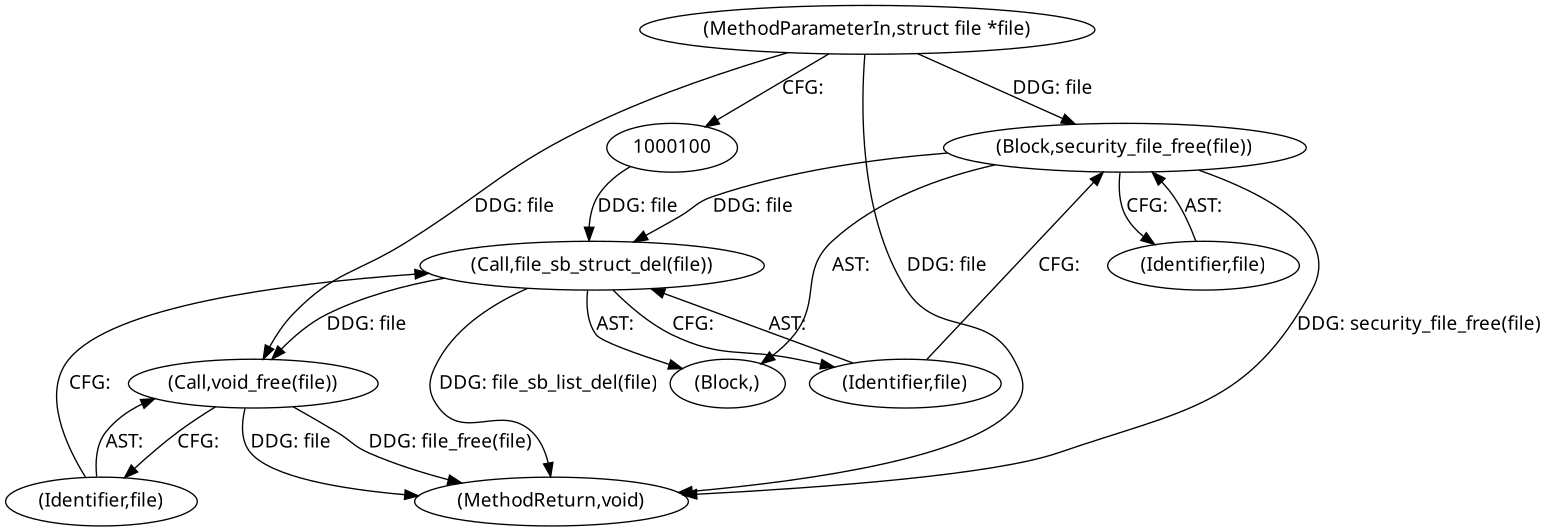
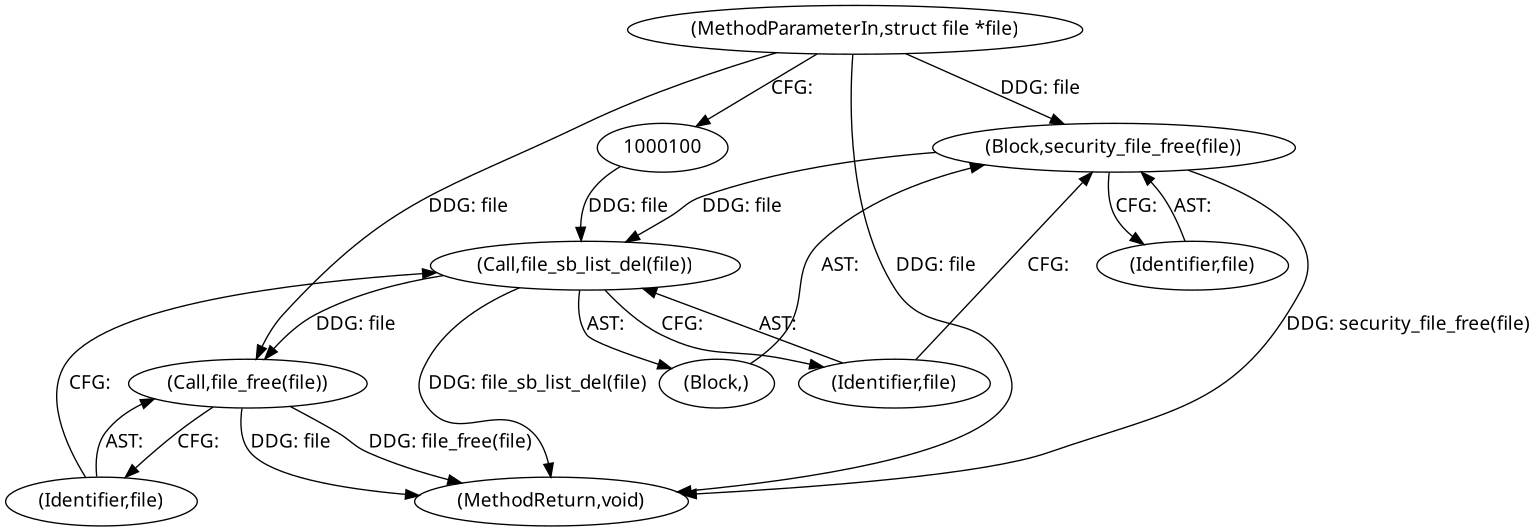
(851, 226) -> (829, 234)
(592, 266) -> (585, 266)
(253, 384) -> (248, 384)
